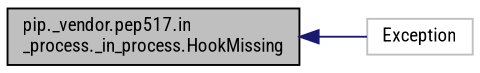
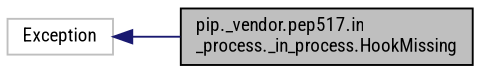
(343, 37) -> (156, 37)
